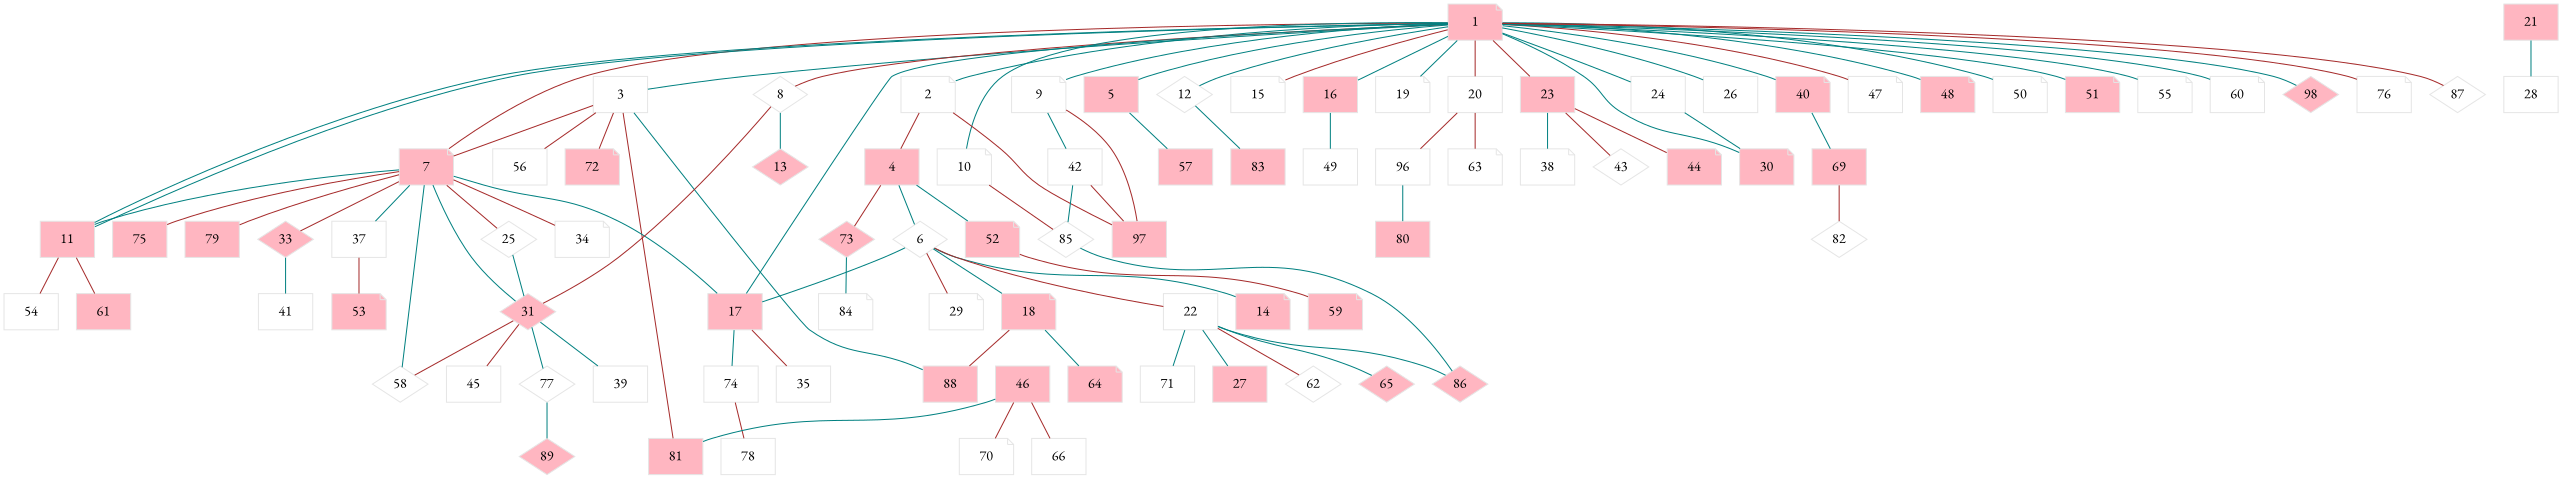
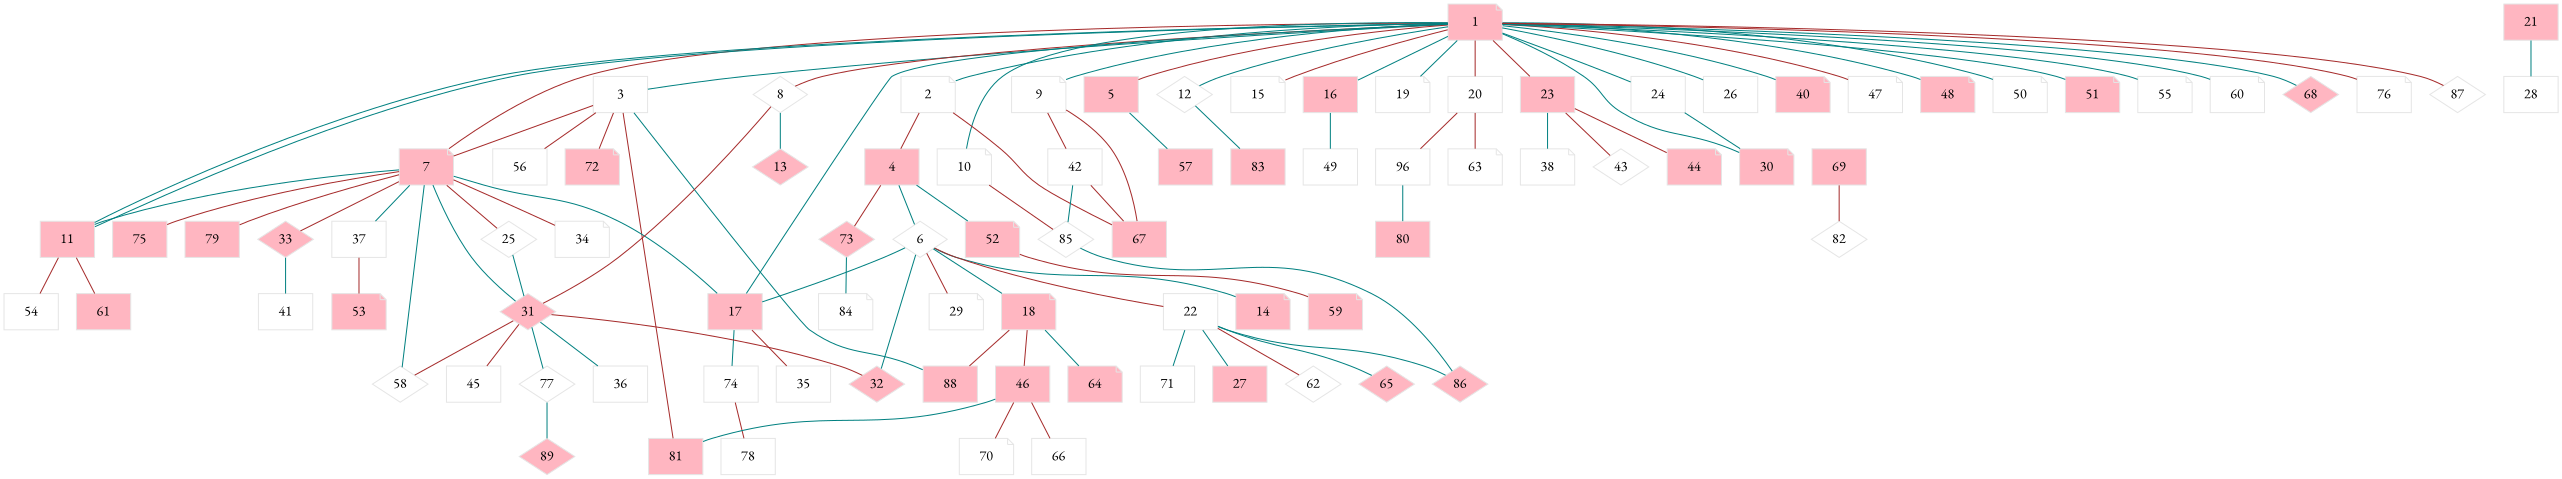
(1292, 44) -> (1292, 44)
(2311, 95) -> (2311, 95)
(1057, 131) -> (1057, 131)
(1821, 131) -> none
(1139, 239) -> (1139, 239)
none -> (1026, 348)
(620, 384) -> (620, 384)
none -> (877, 384)
